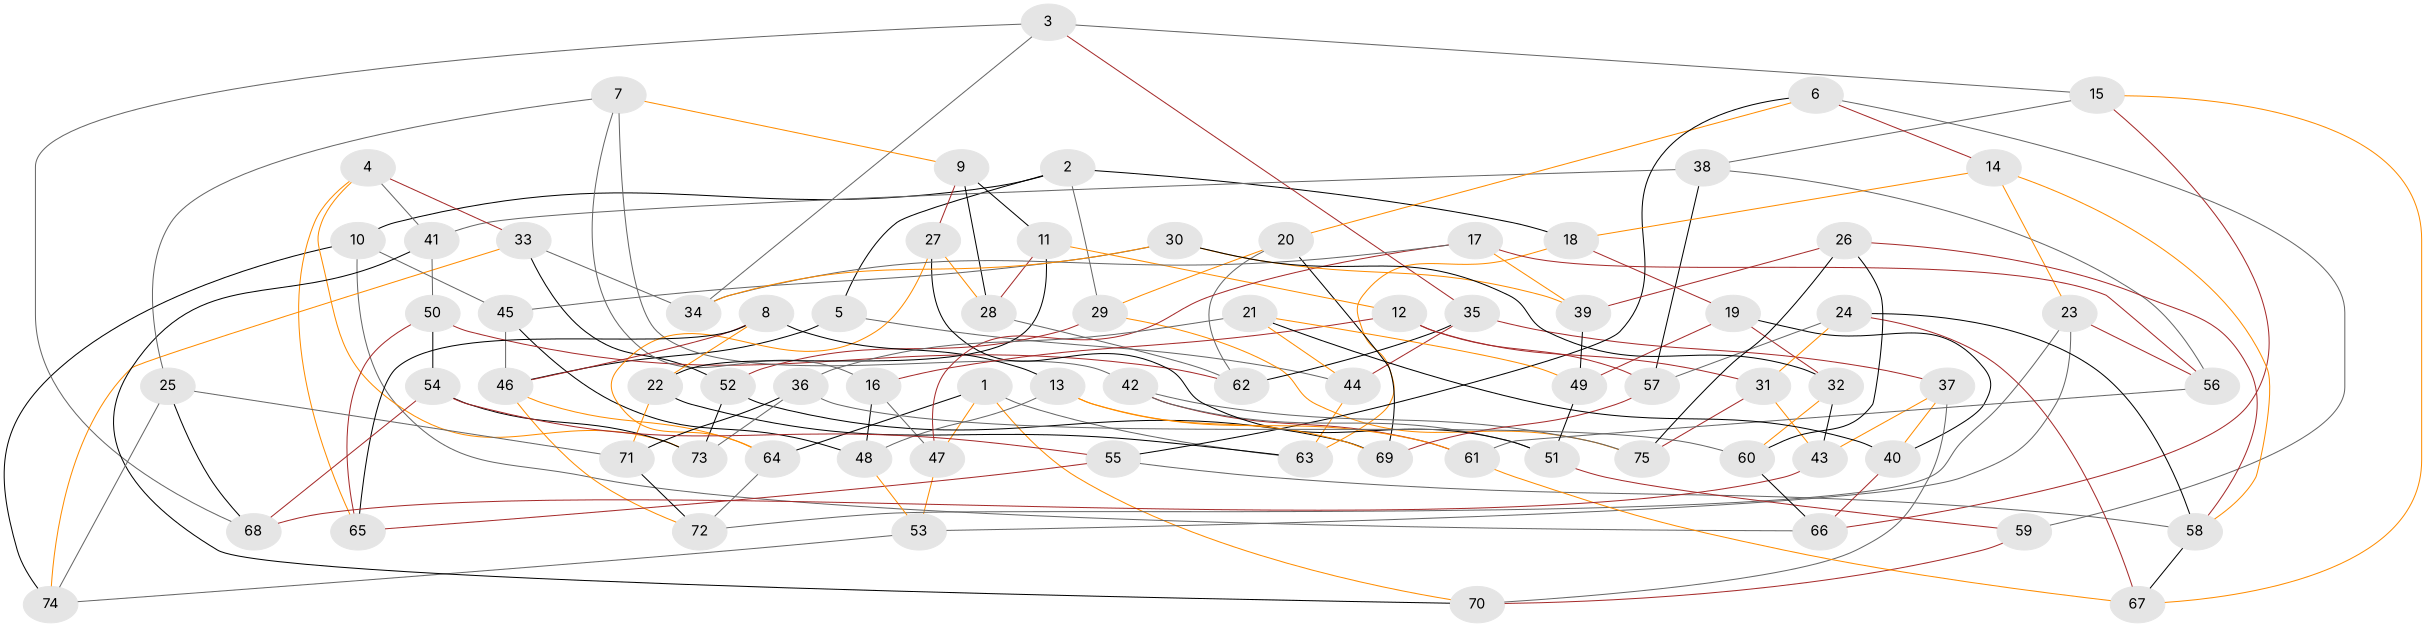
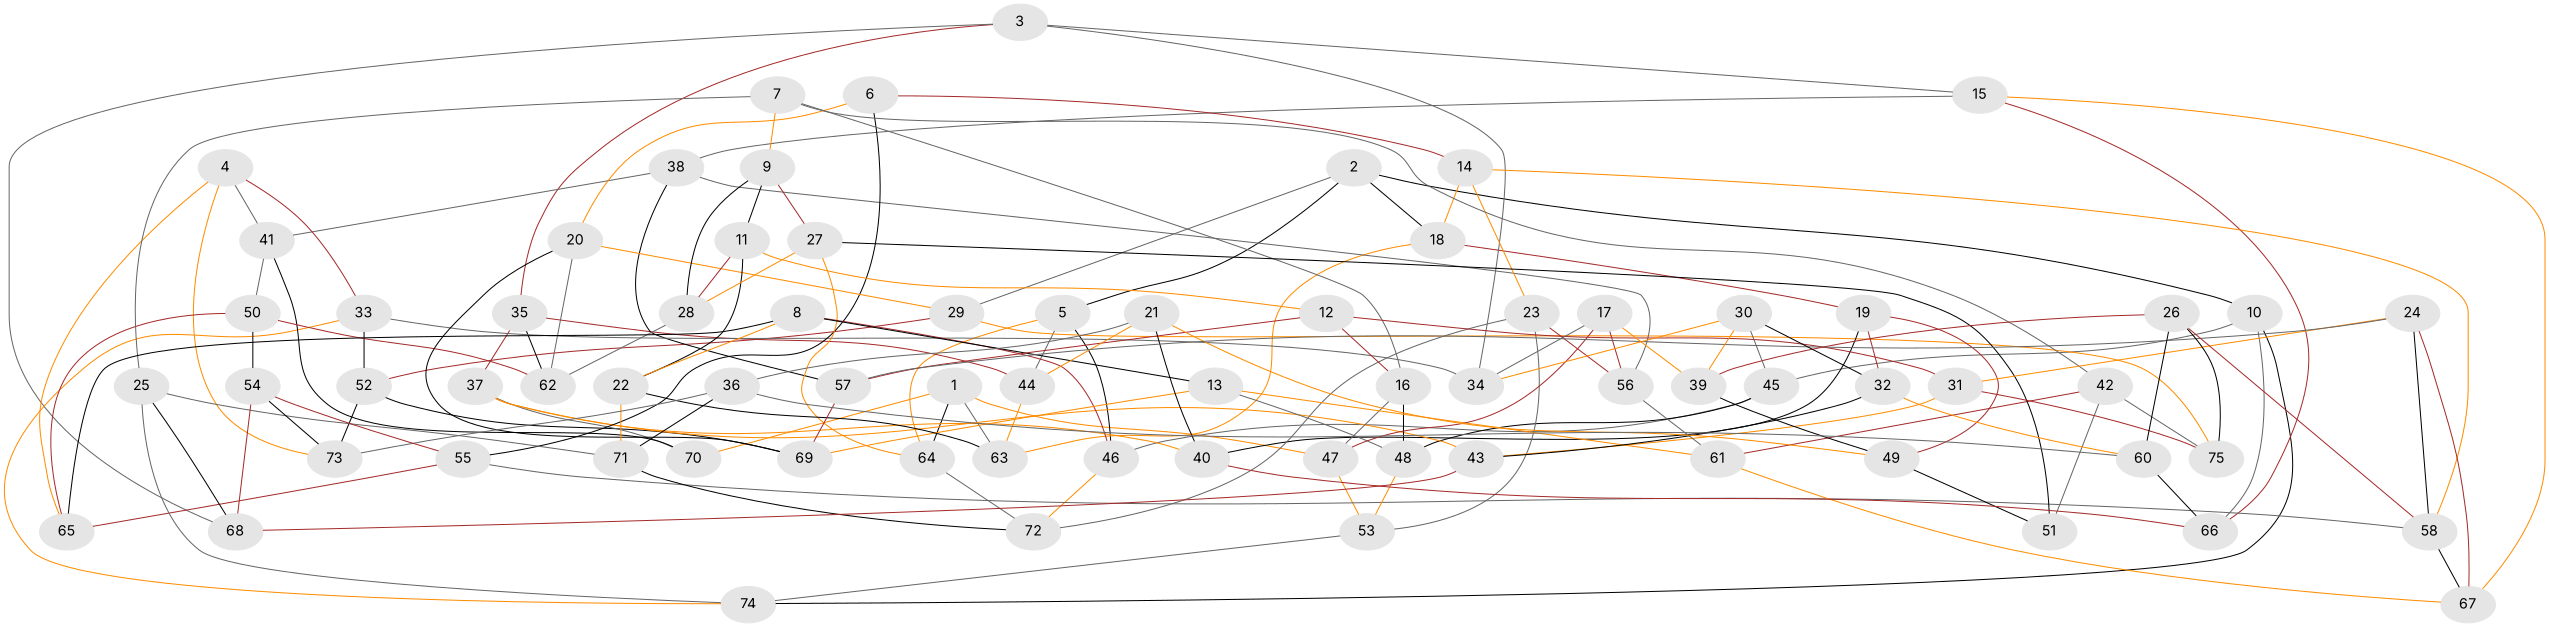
(623, 420) -> (926, 360)
(2024, 532) -> none
